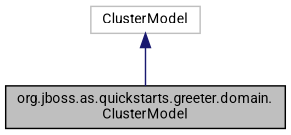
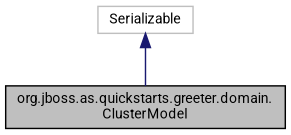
(145, 20) -> (145, 20)
